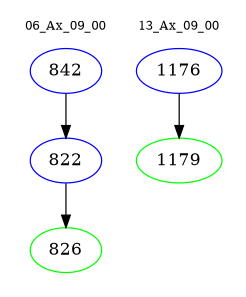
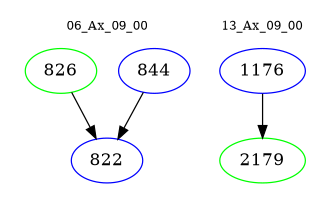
(66, 71) -> (154, 71)
(179, 161) -> (263, 161)
(66, 199) -> (81, 110)
